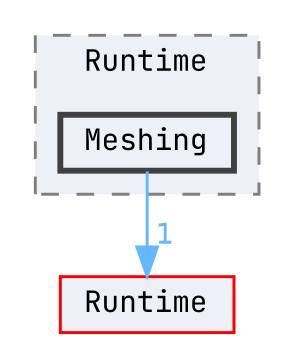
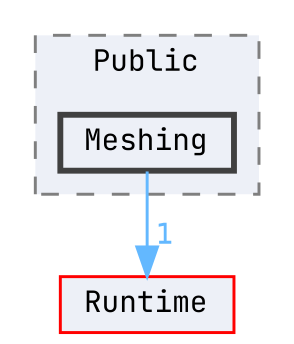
(147, 63) -> (147, 63)
